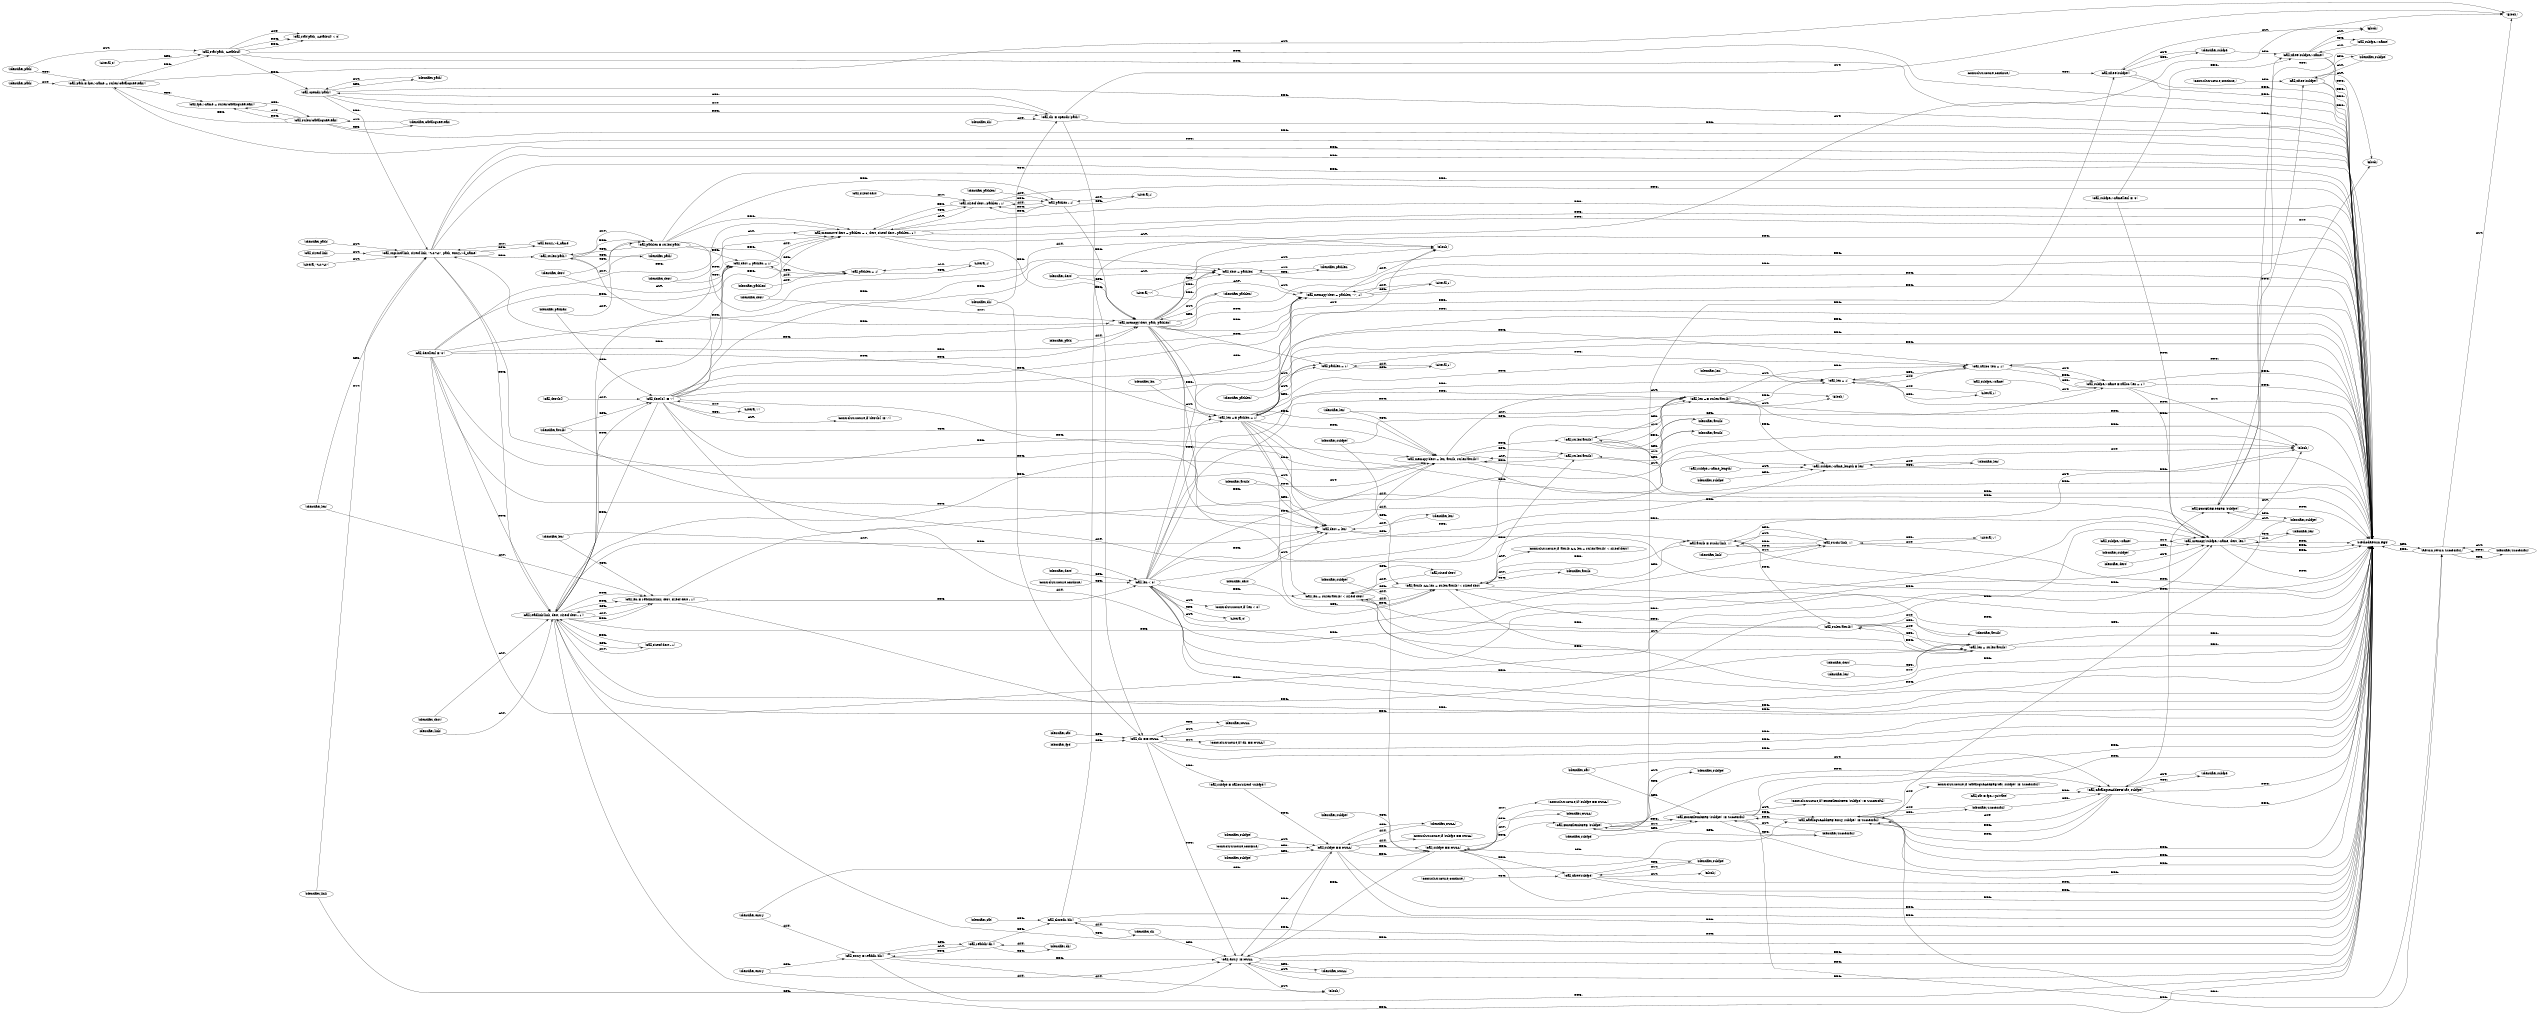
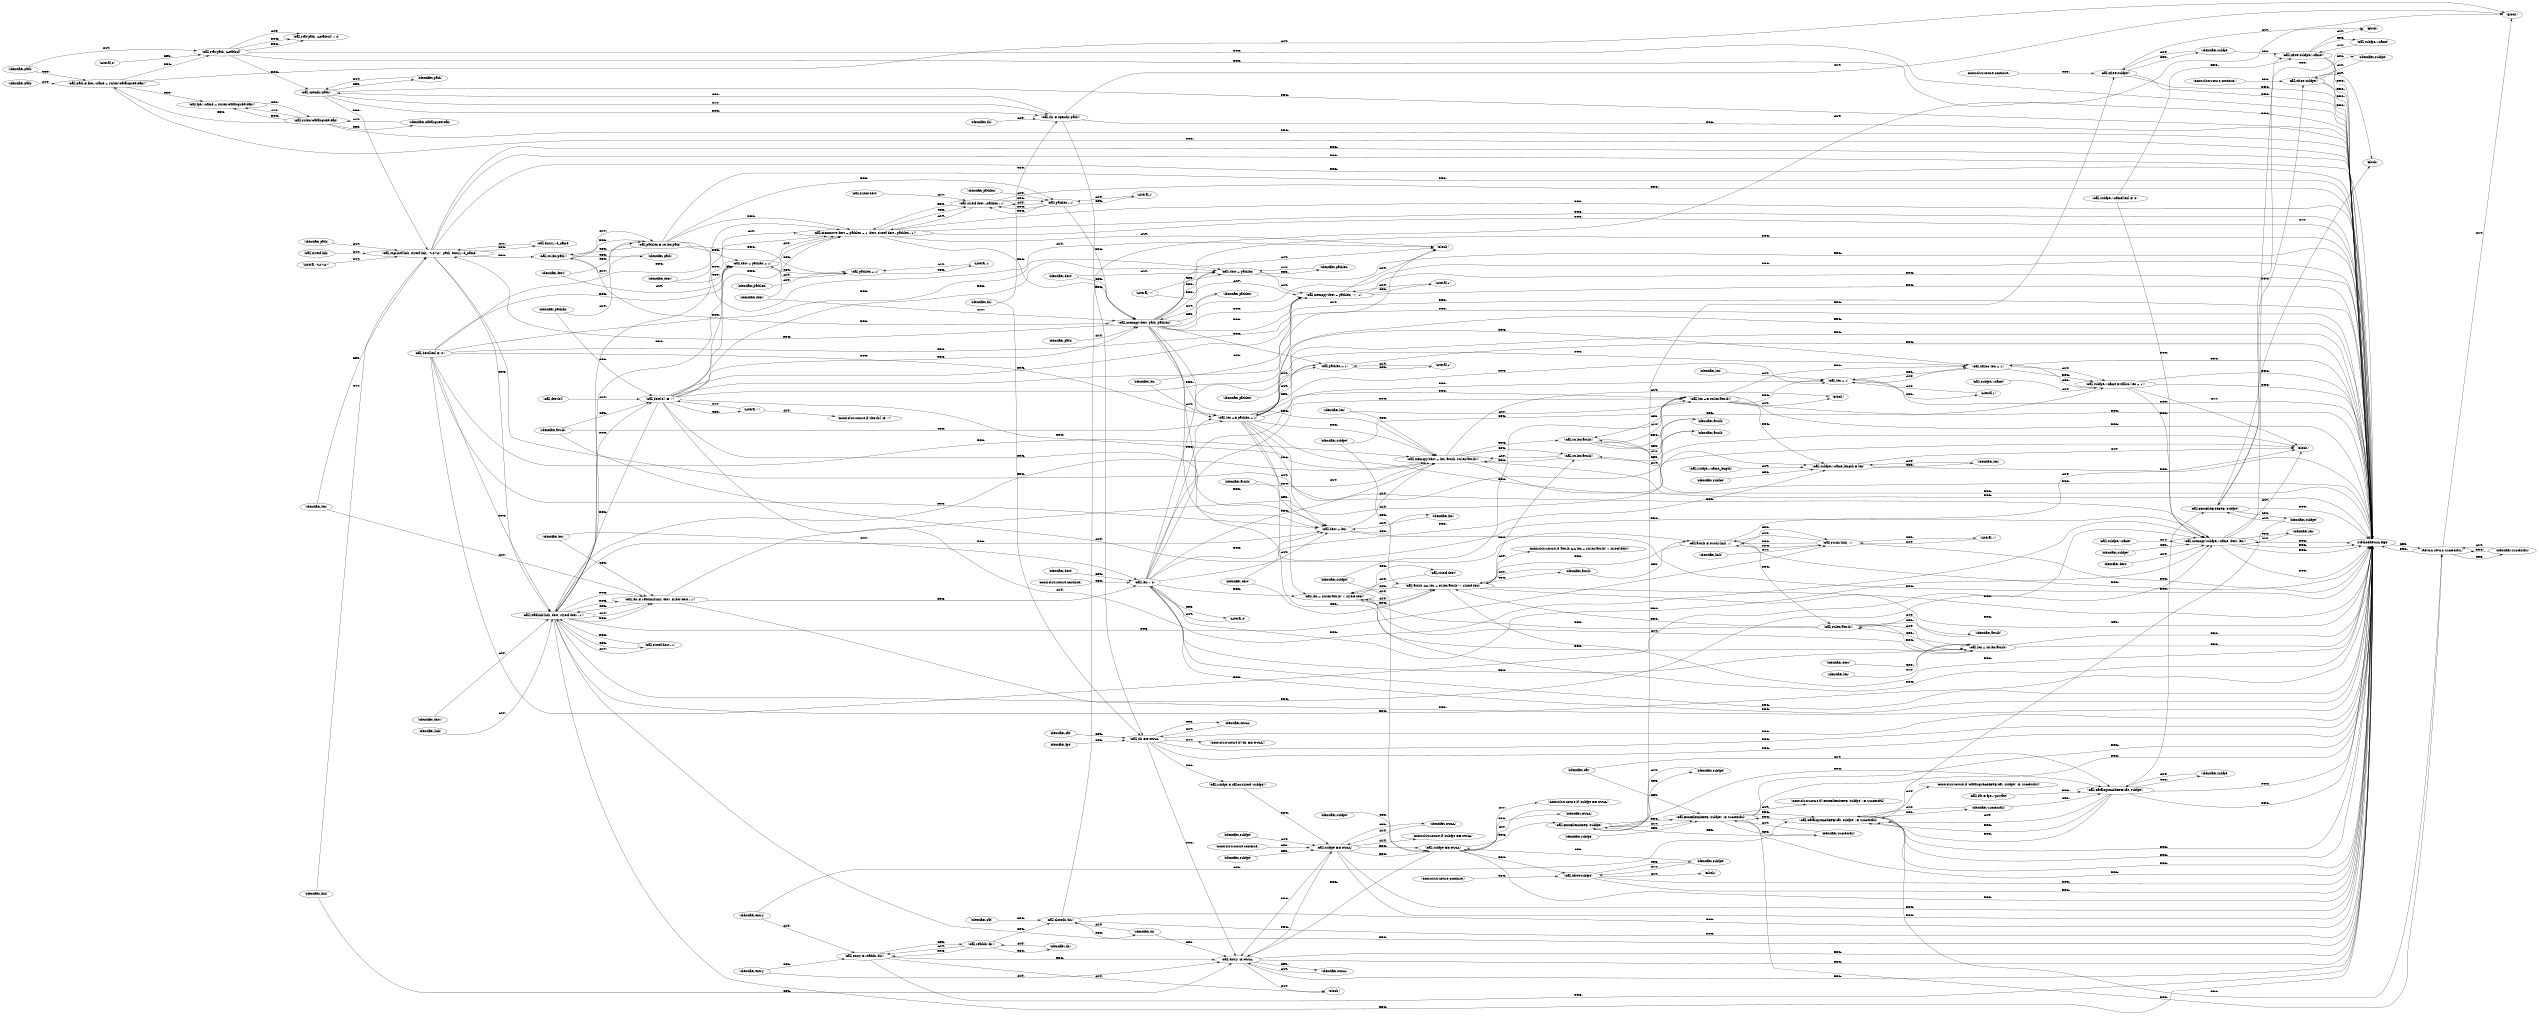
(750, 421) -> (798, 413)
(1238, 607) -> none
(1838, 820) -> (1838, 820)
